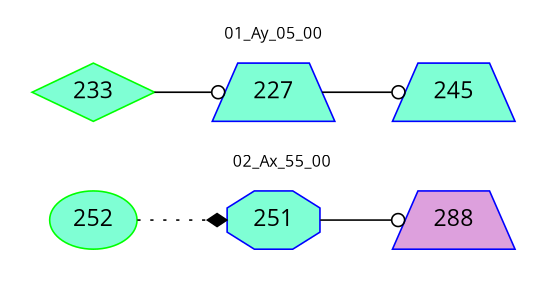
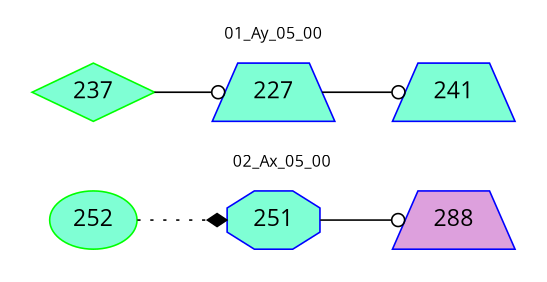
(93, 92) -> (93, 92)
(454, 92) -> (454, 92)
(282, 163) -> (282, 163)
